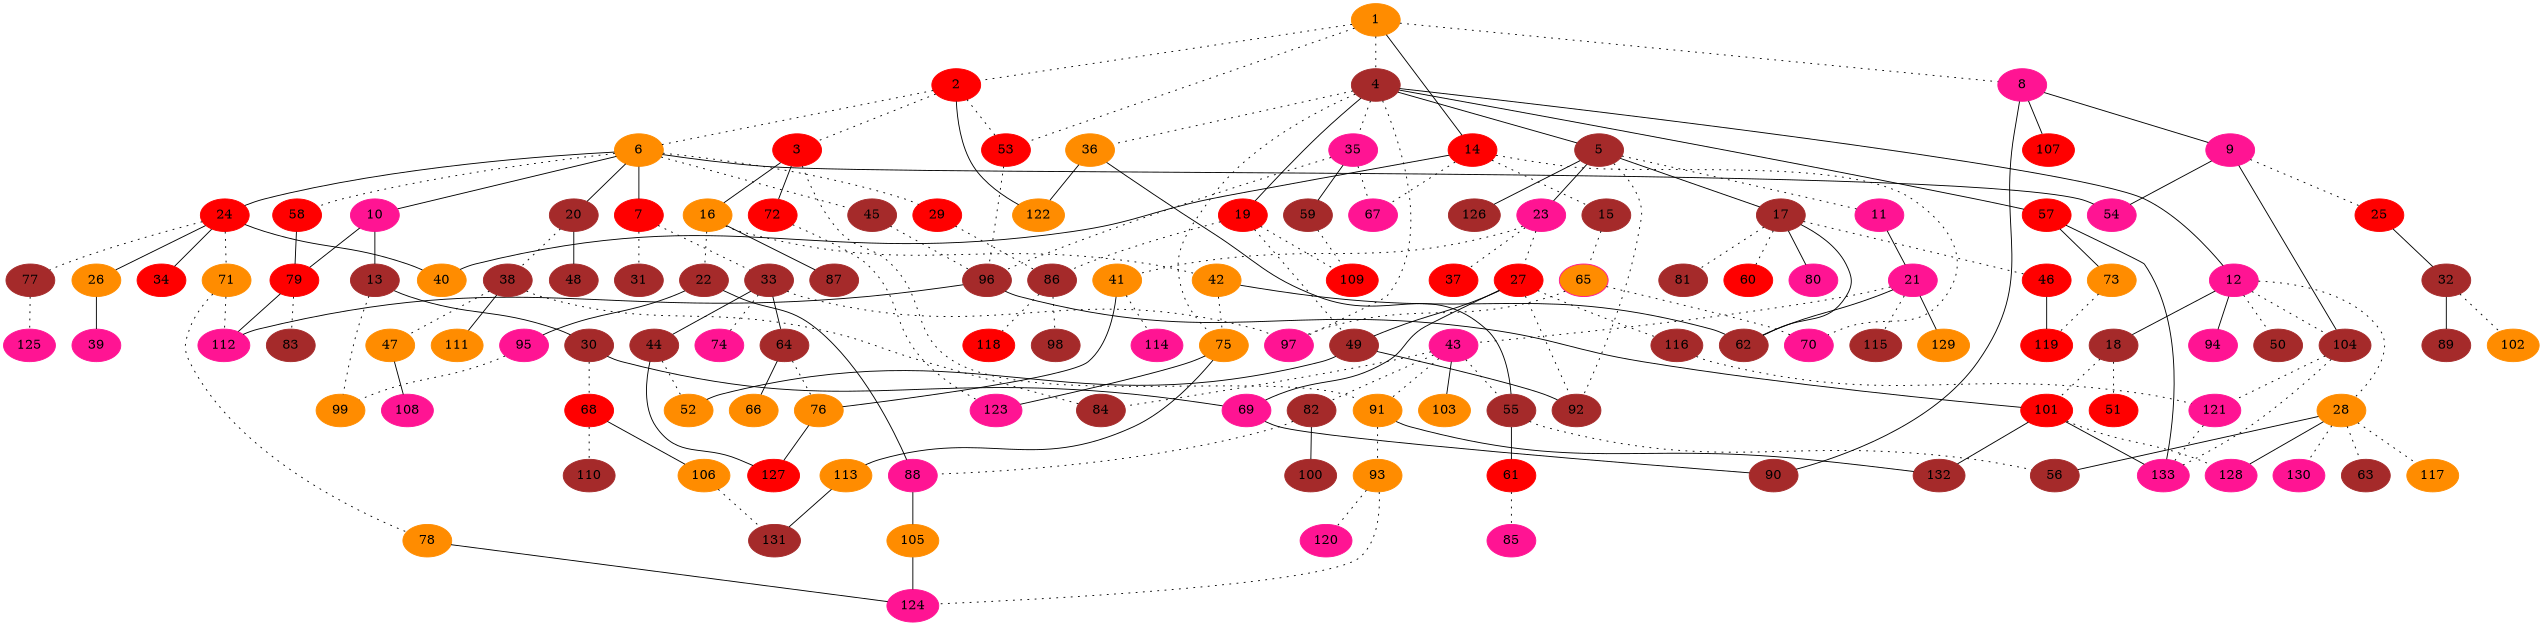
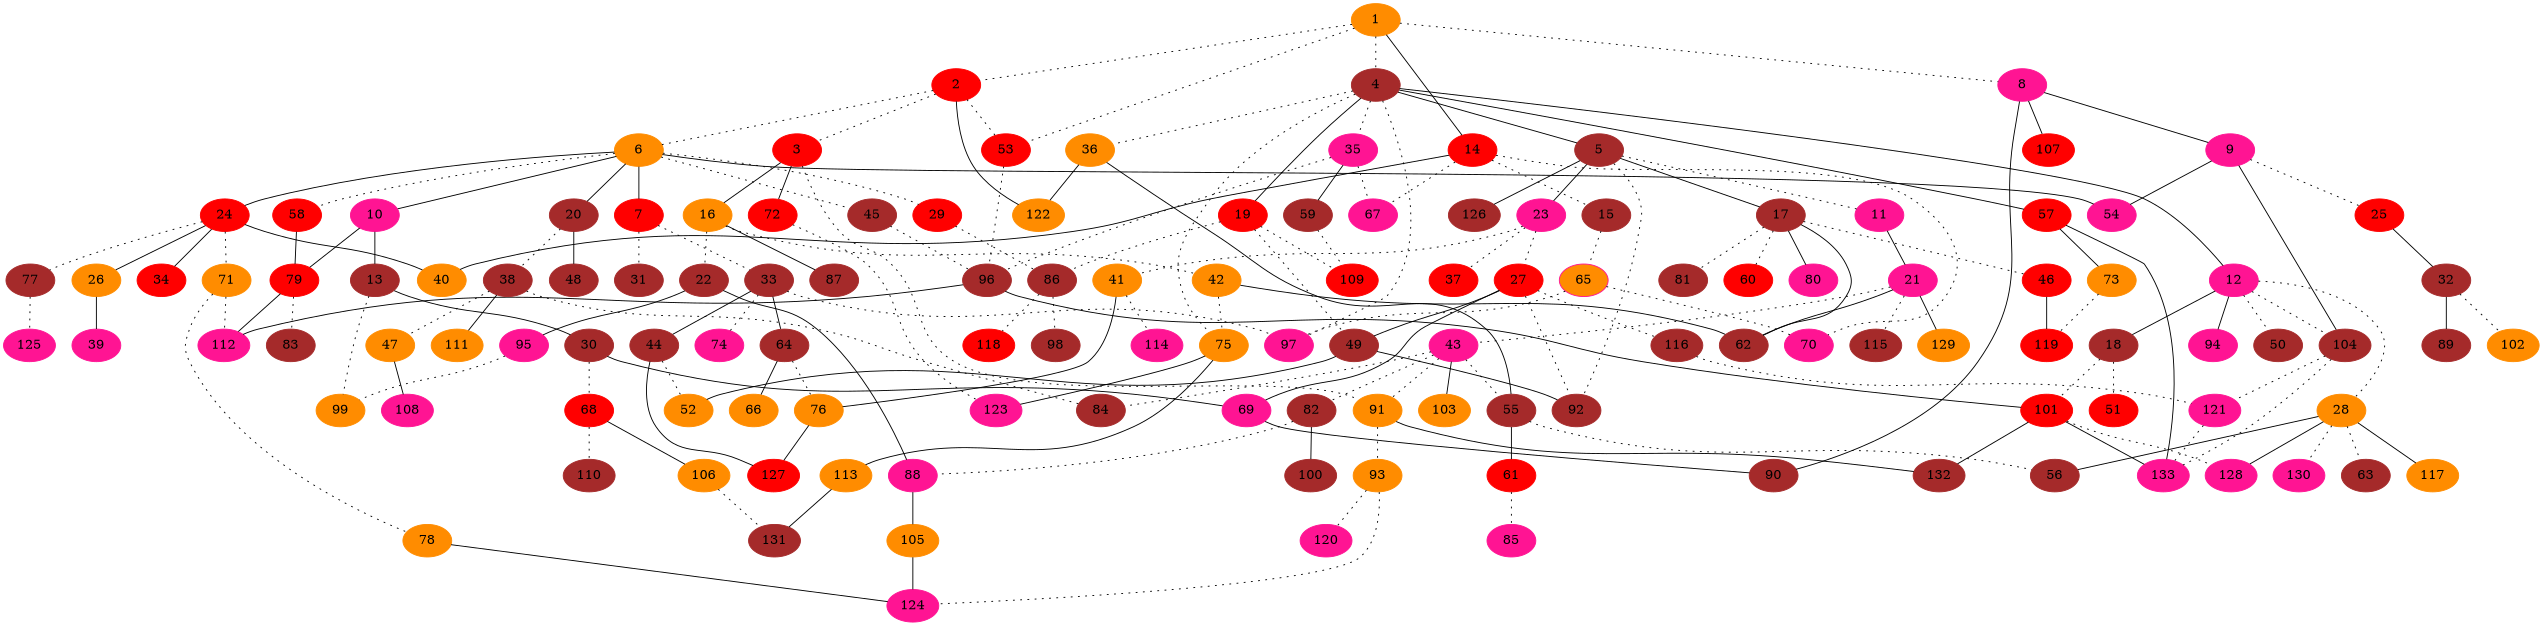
(2387, 443) -> (2387, 443)
